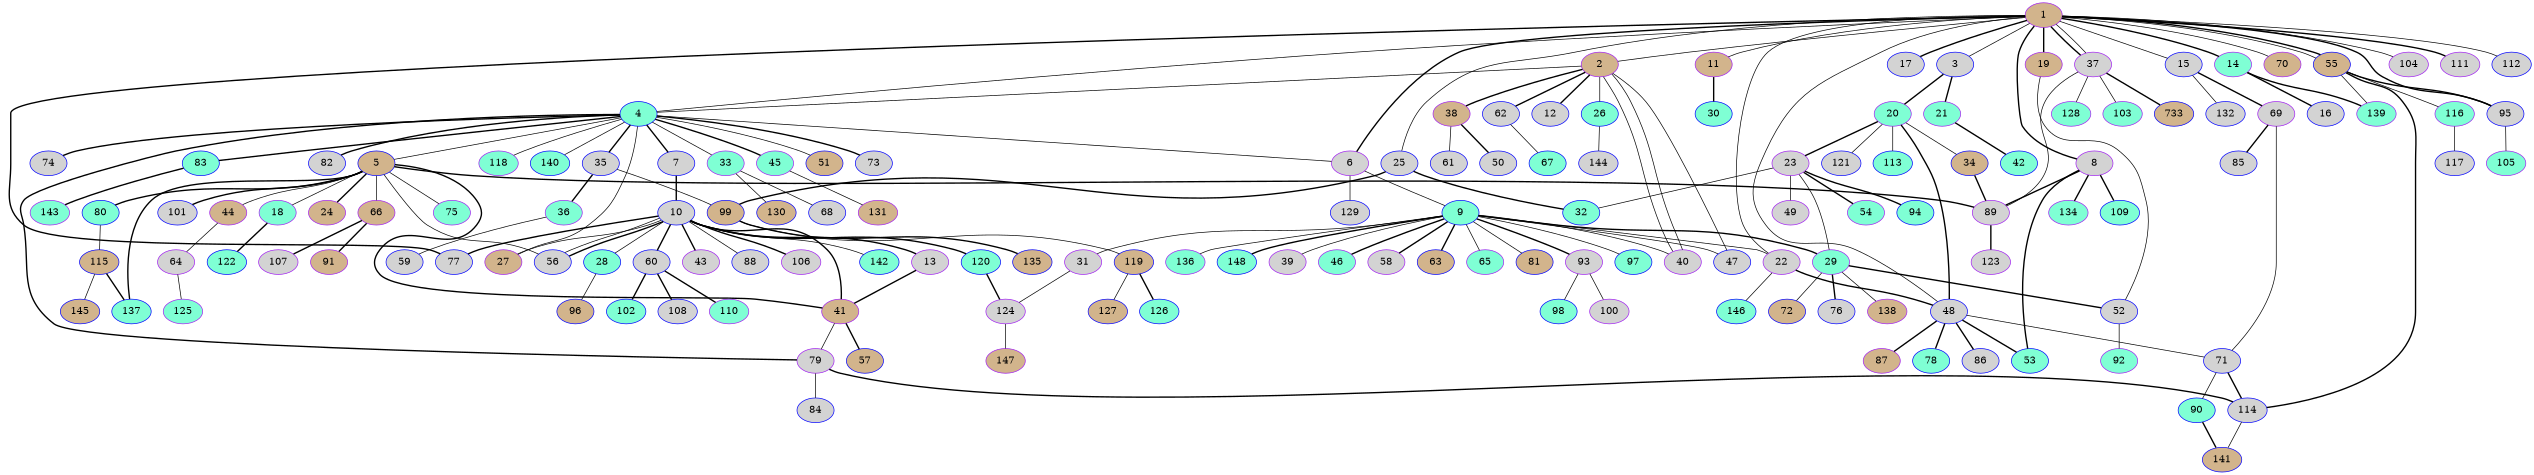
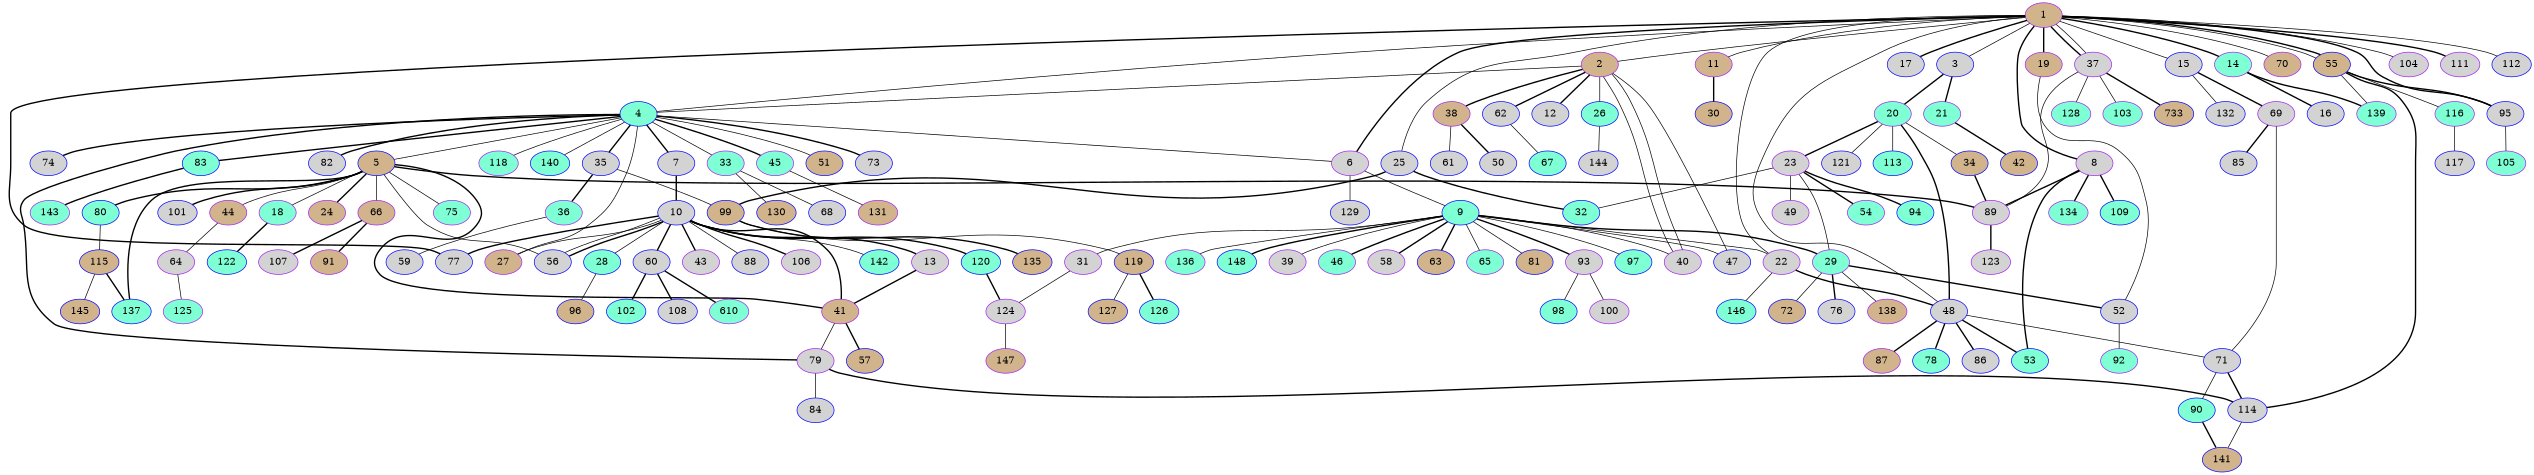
(1714, 114) -> (1714, 114)
(2019, 163) -> (2019, 163)
(729, 311) -> (729, 311)
